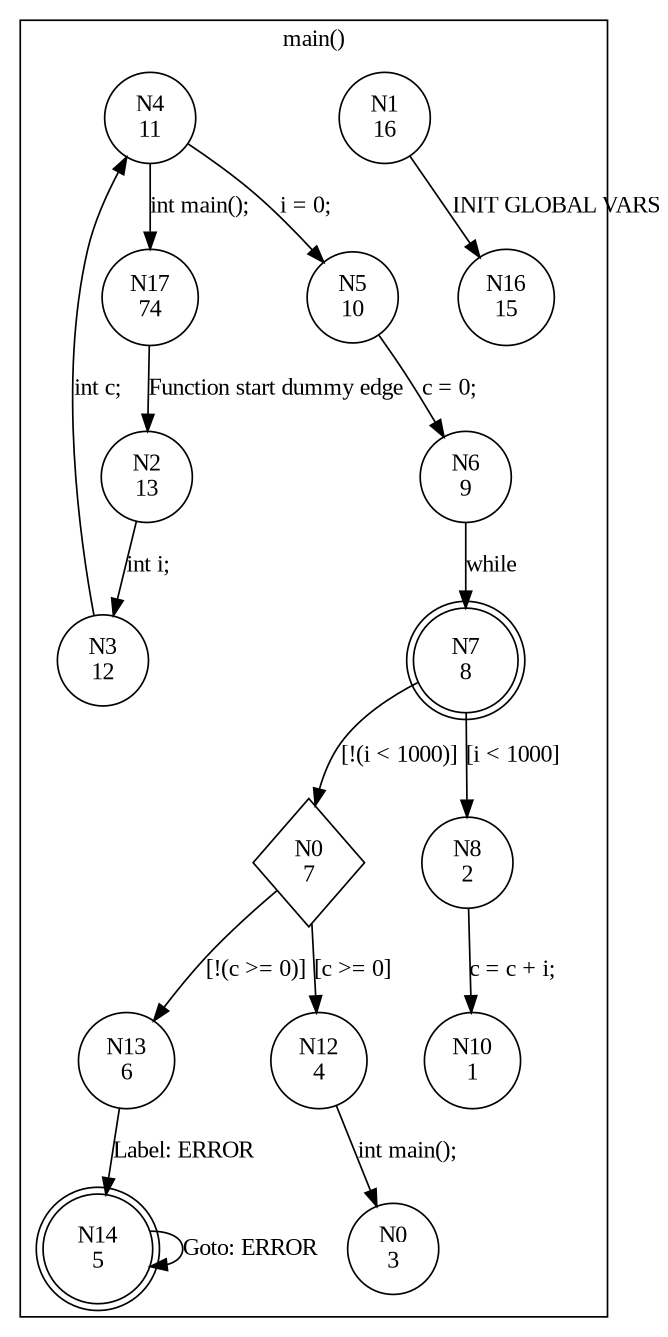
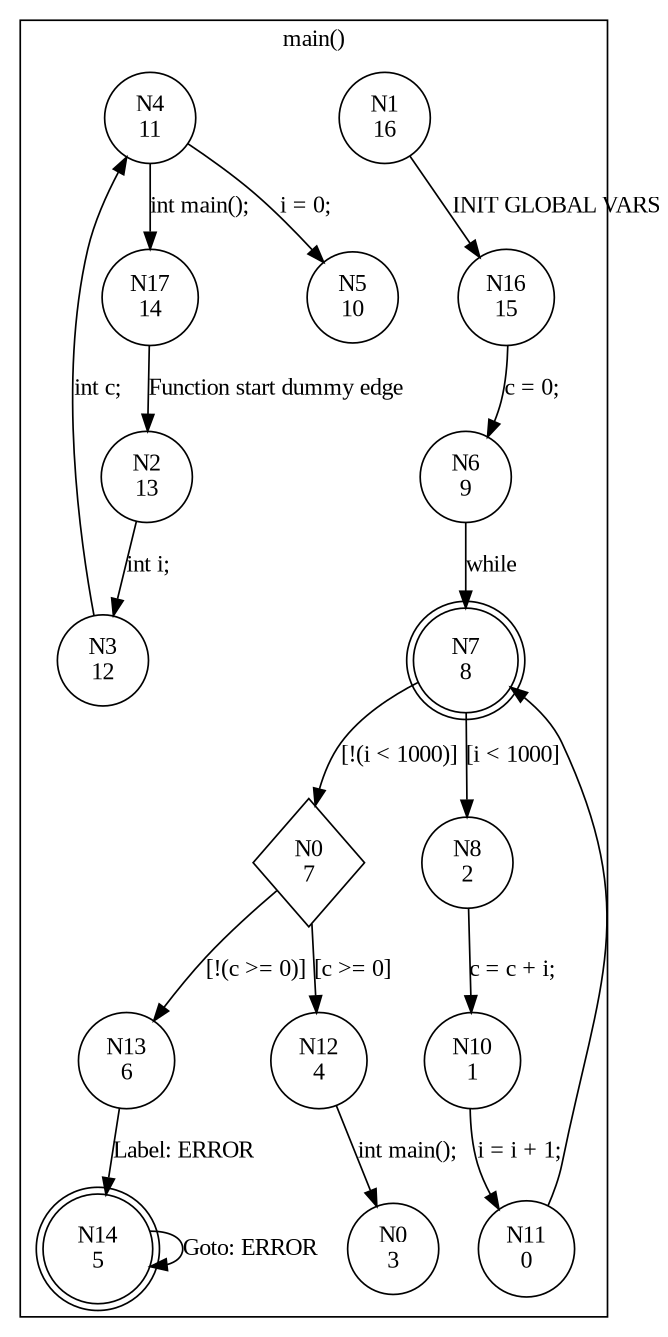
(150, 297) -> (150, 297)
(408, 378) -> (505, 384)
none -> (526, 1249)
